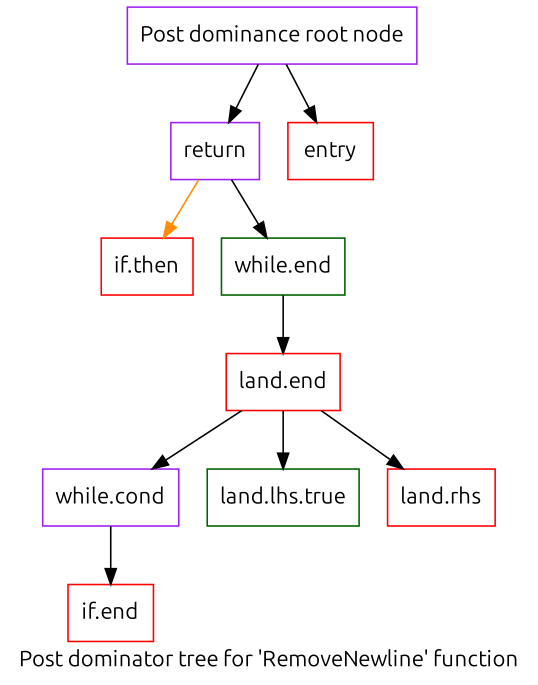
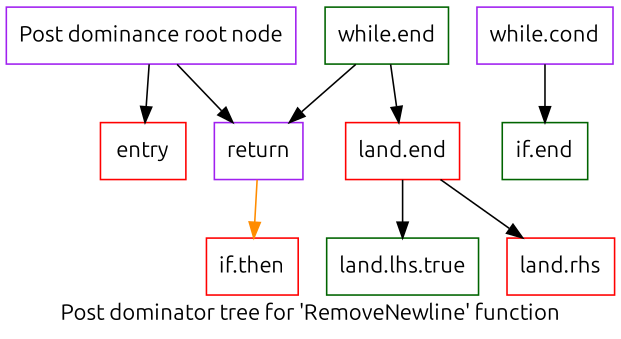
(245, 202) -> (329, 88)
(204, 435) -> none
(111, 613) -> (545, 151)
